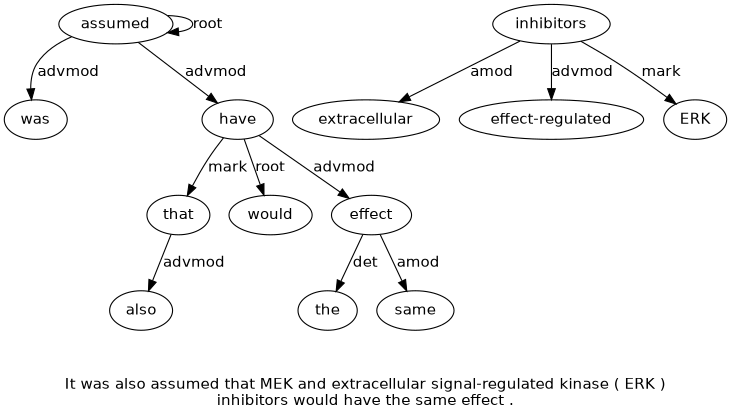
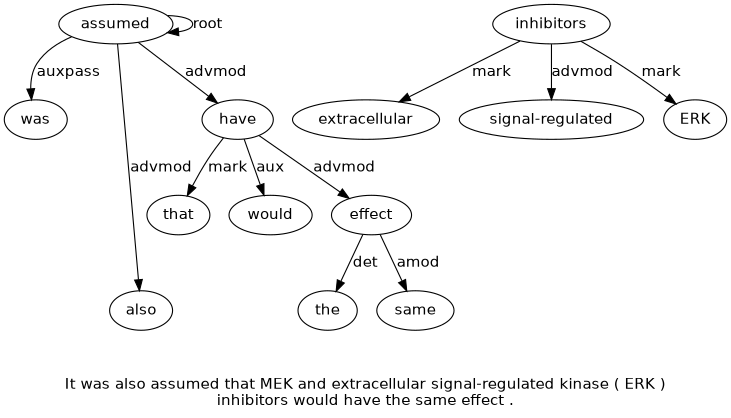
(69, 72) -> (69, 72)
(492, 72) -> (492, 72)
(551, 120) -> (551, 120)
(271, 167) -> (271, 167)
(162, 258) -> (128, 162)
